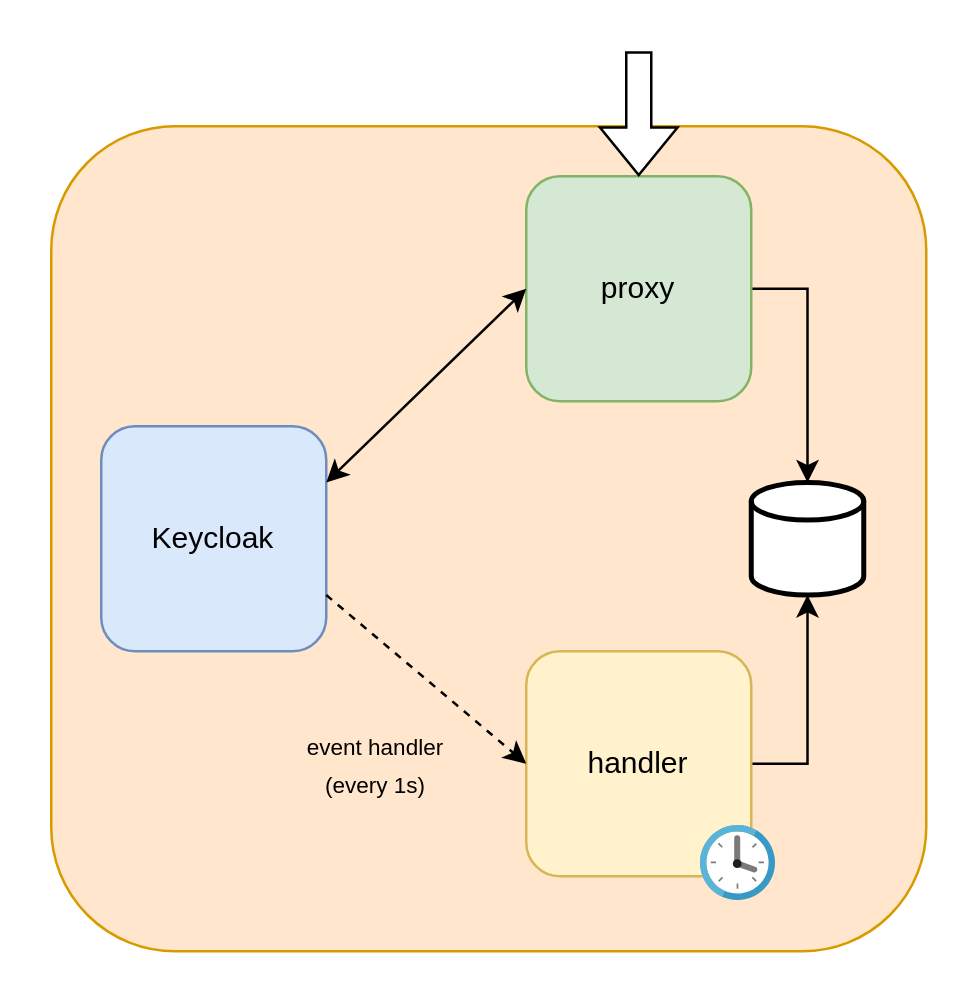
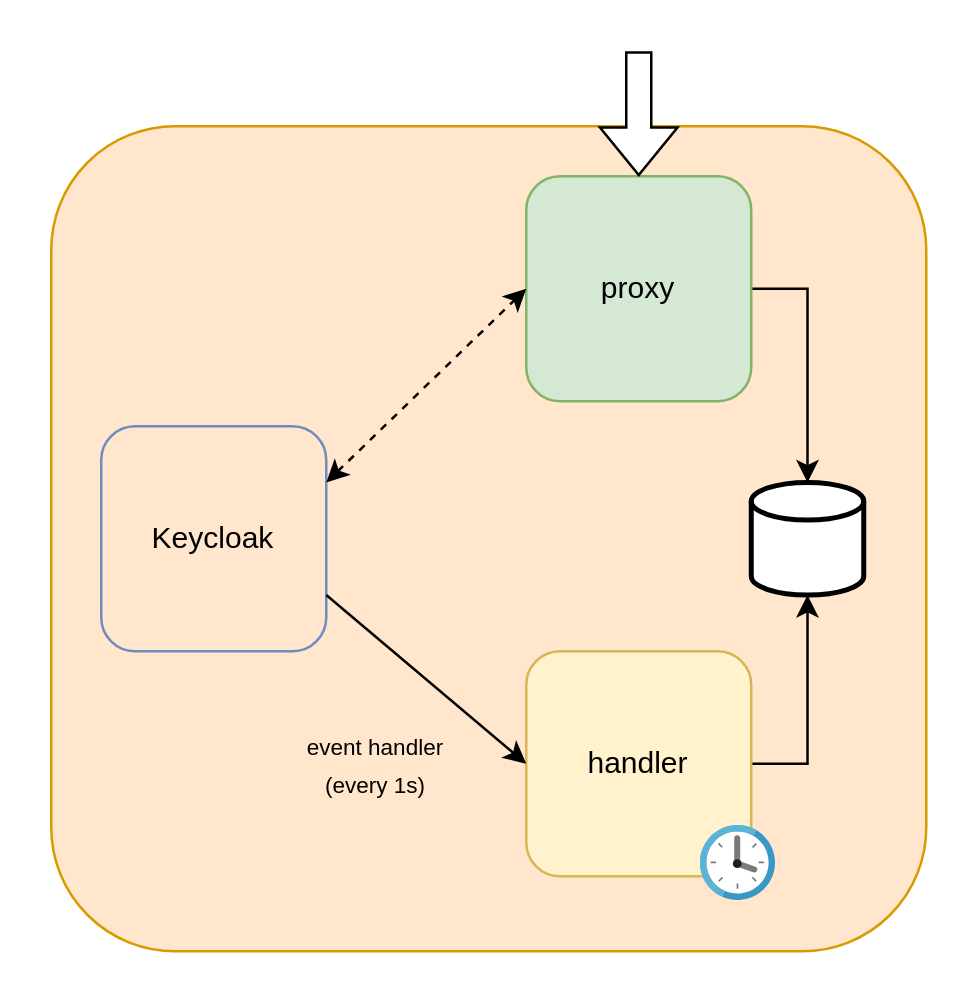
(425, 387) -> (425, 387)
(214, 539) -> (214, 539)
(419, 673) -> (419, 673)
